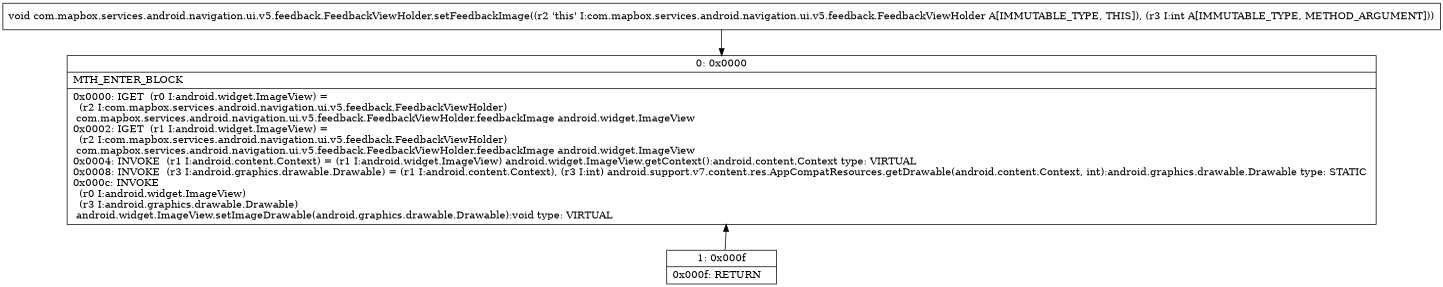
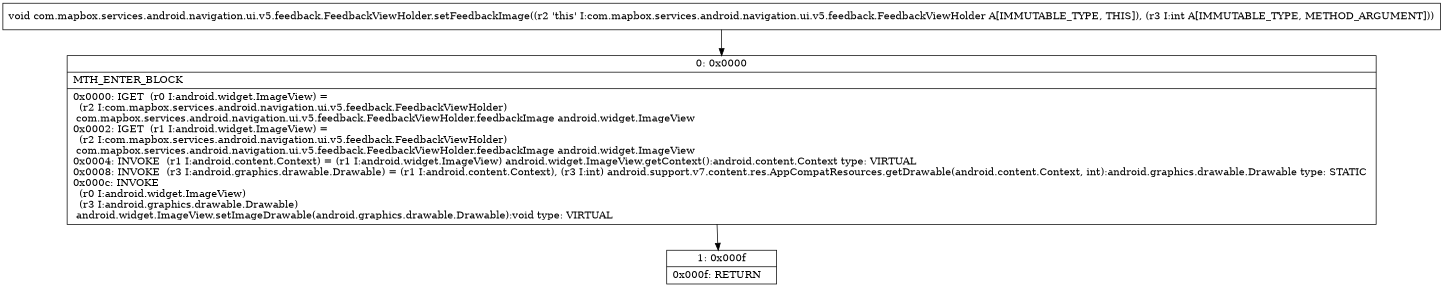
(726, 241) -> (717, 234)
